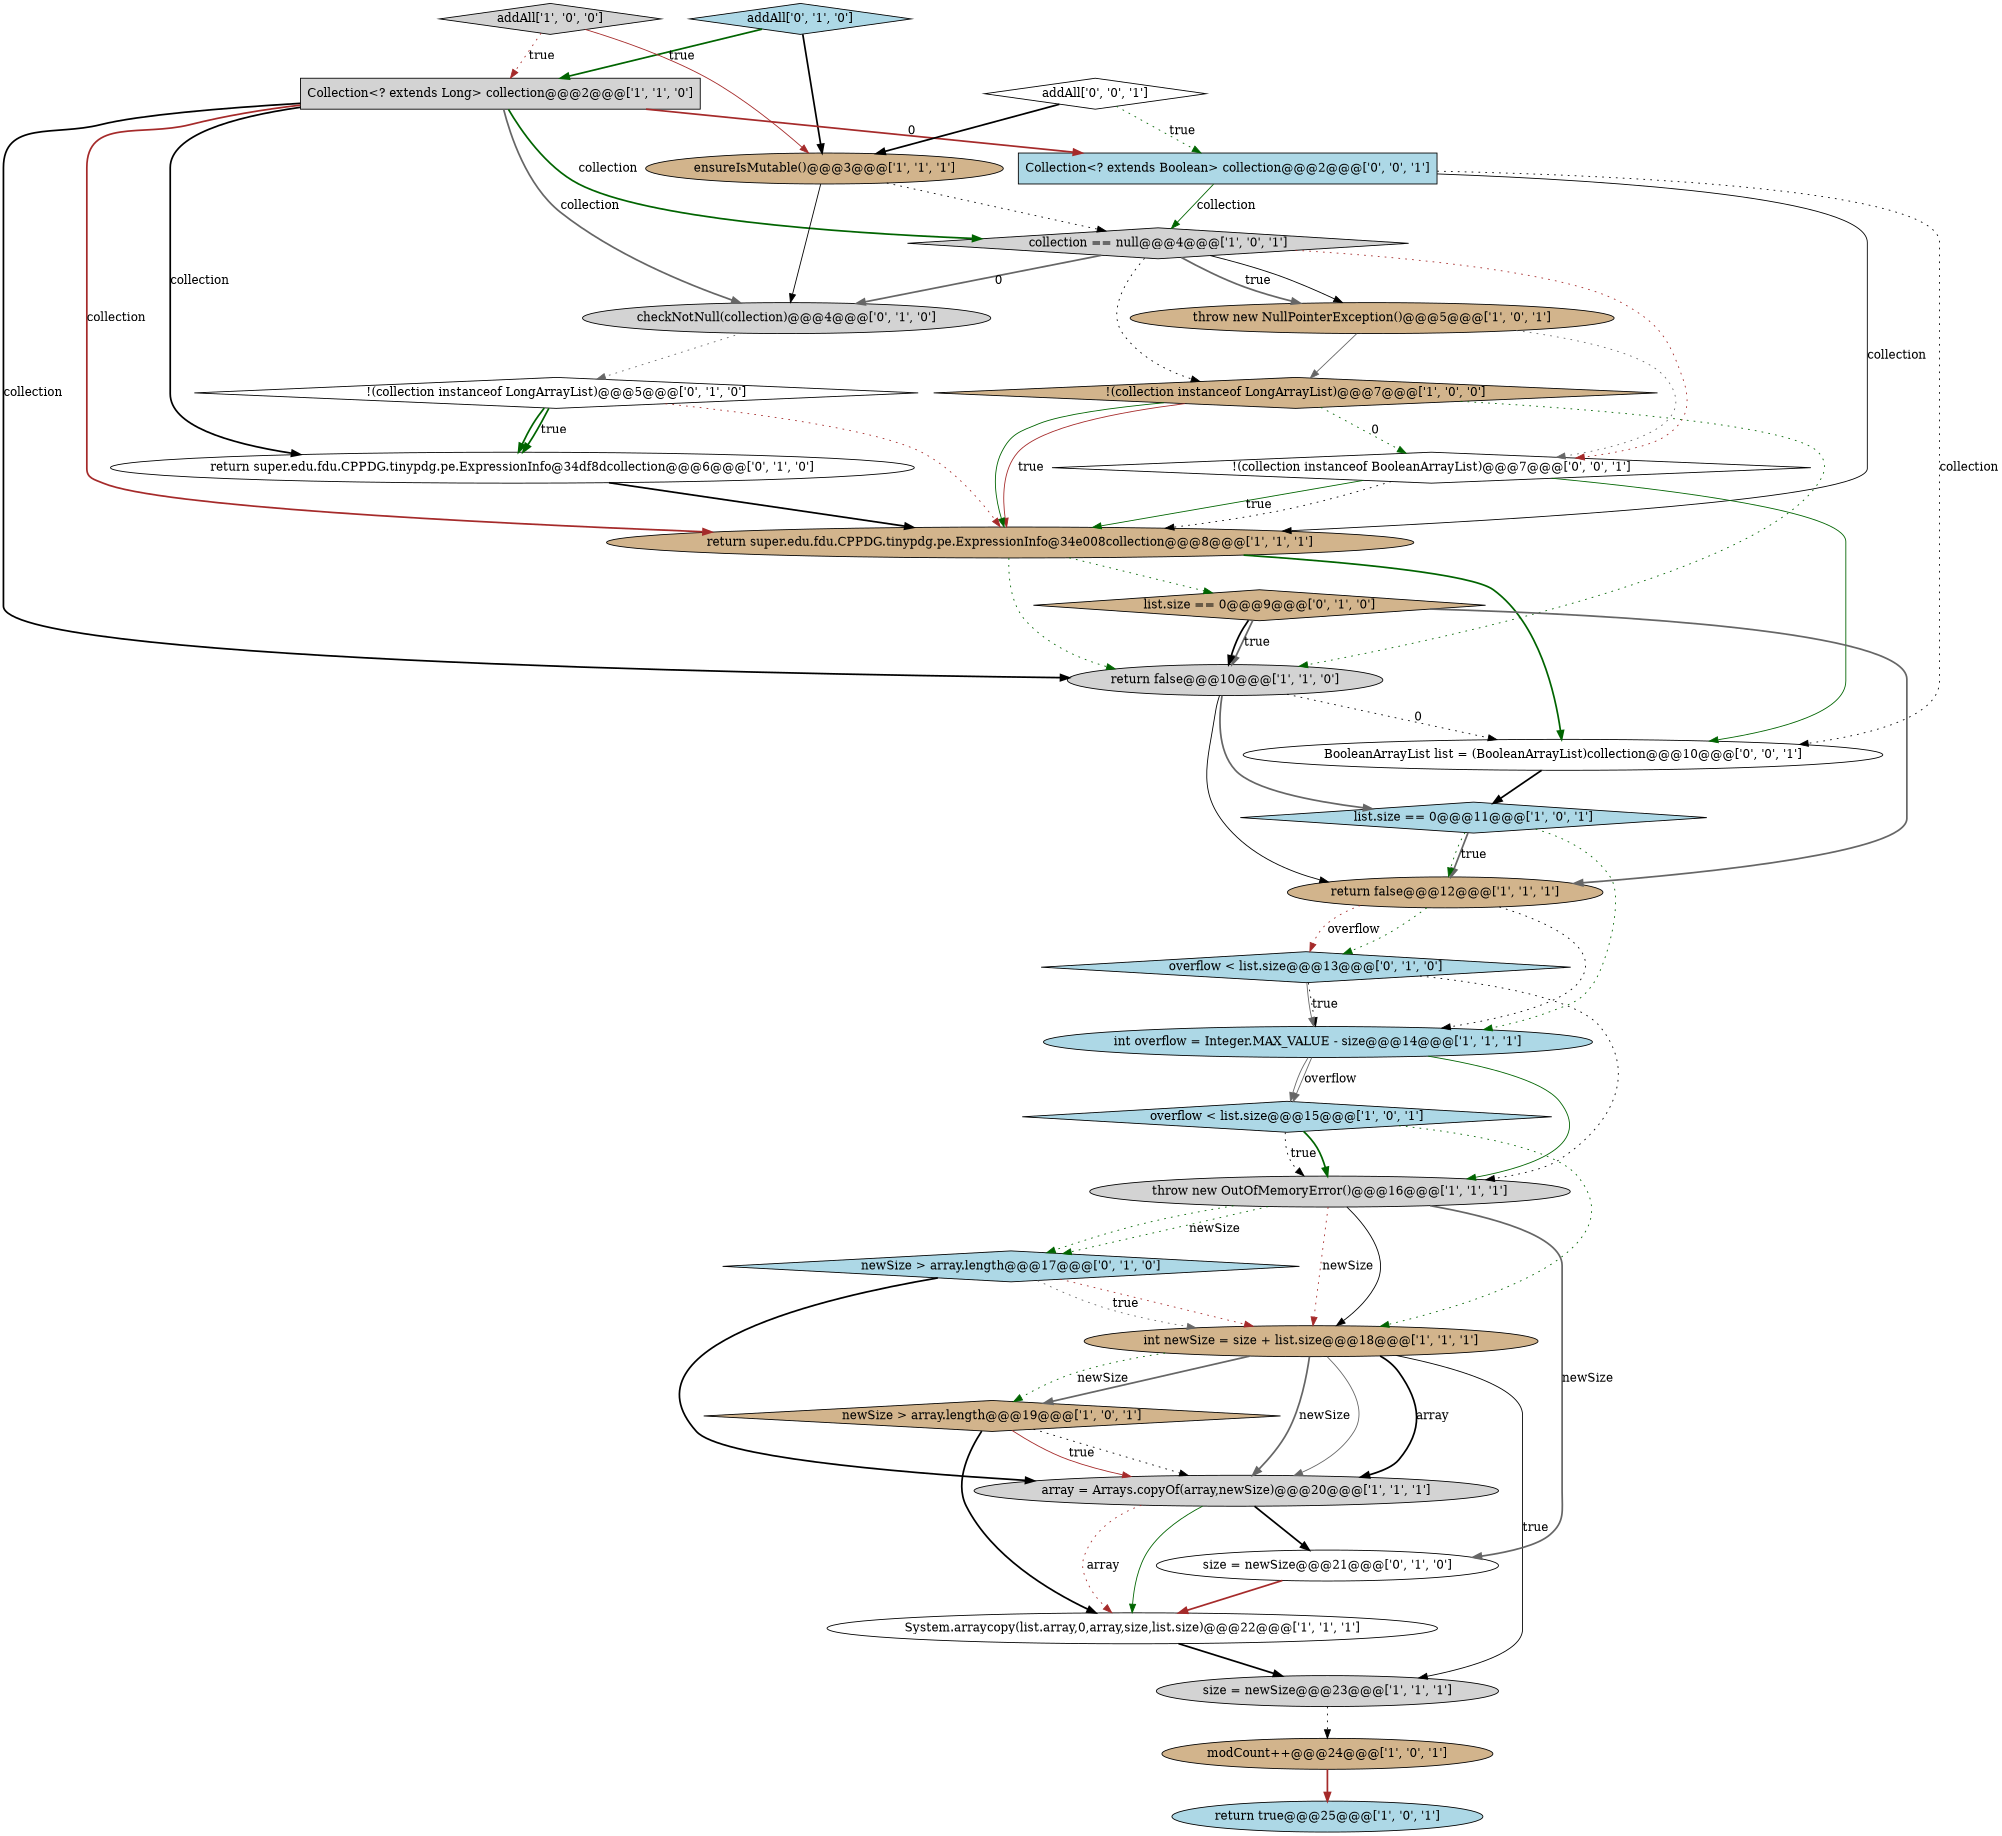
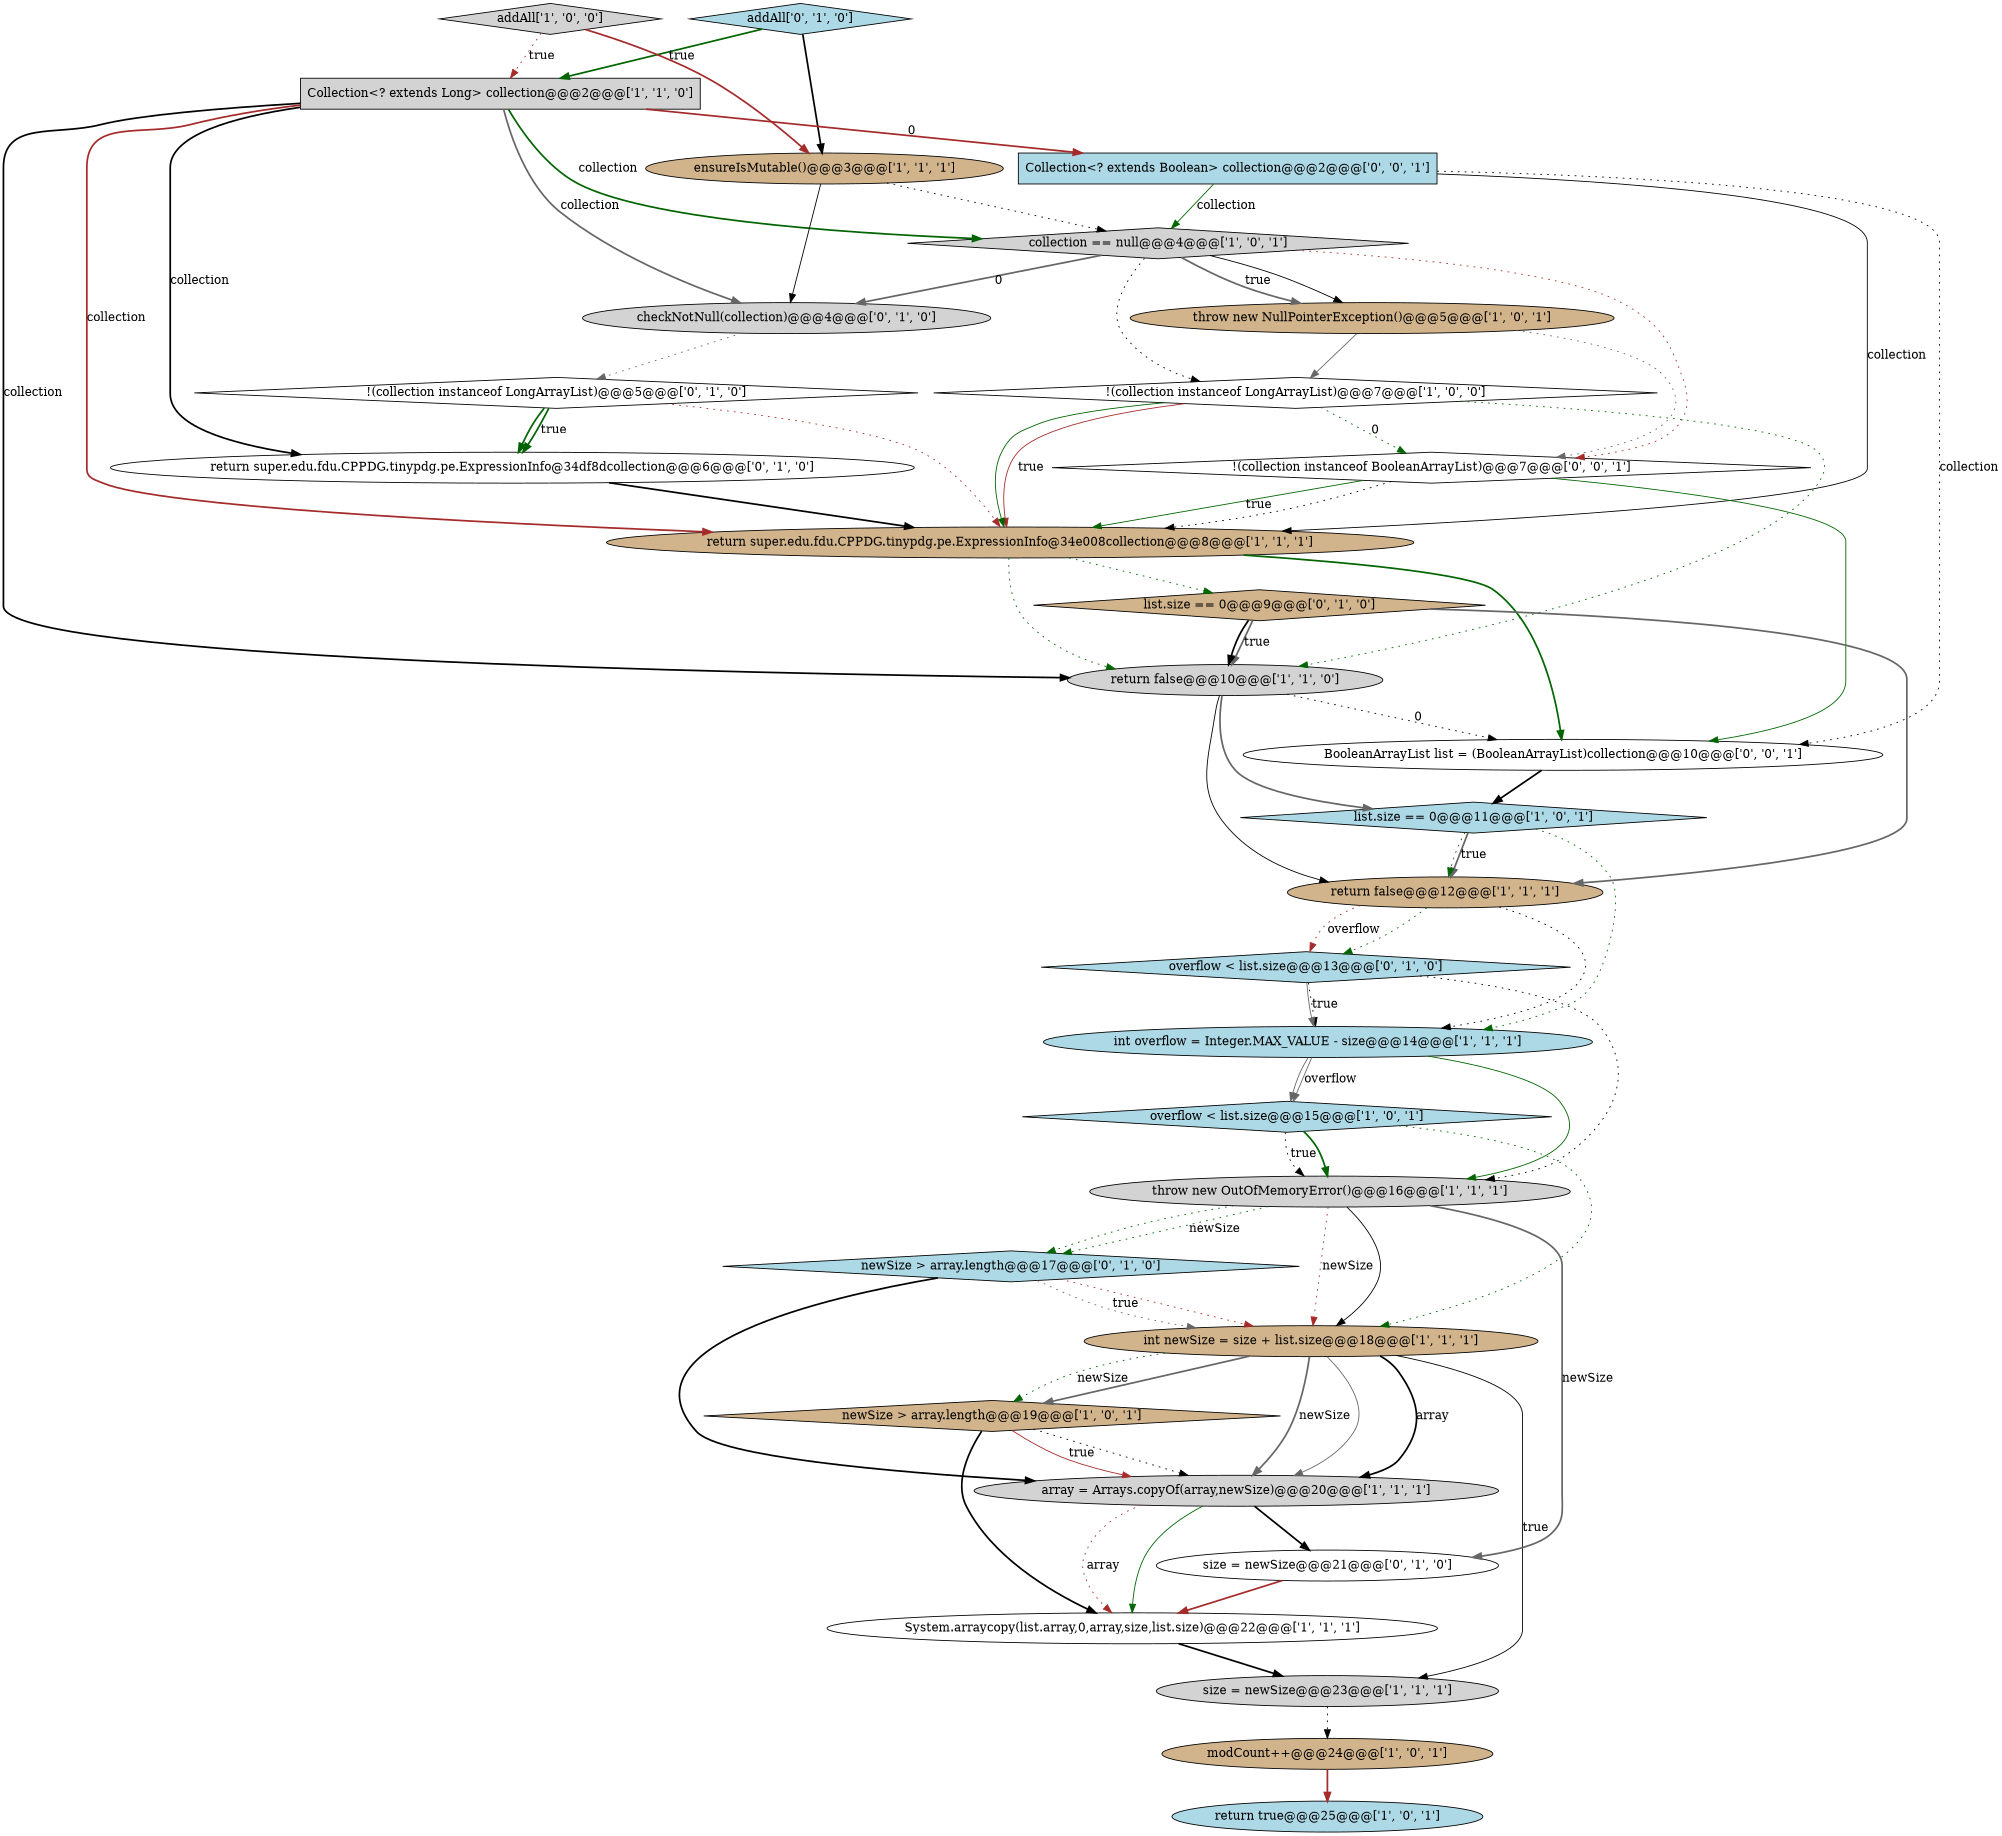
(701, 75) -> (701, 75)
(1095, 94) -> none
(1296, 393) -> (1296, 393)
